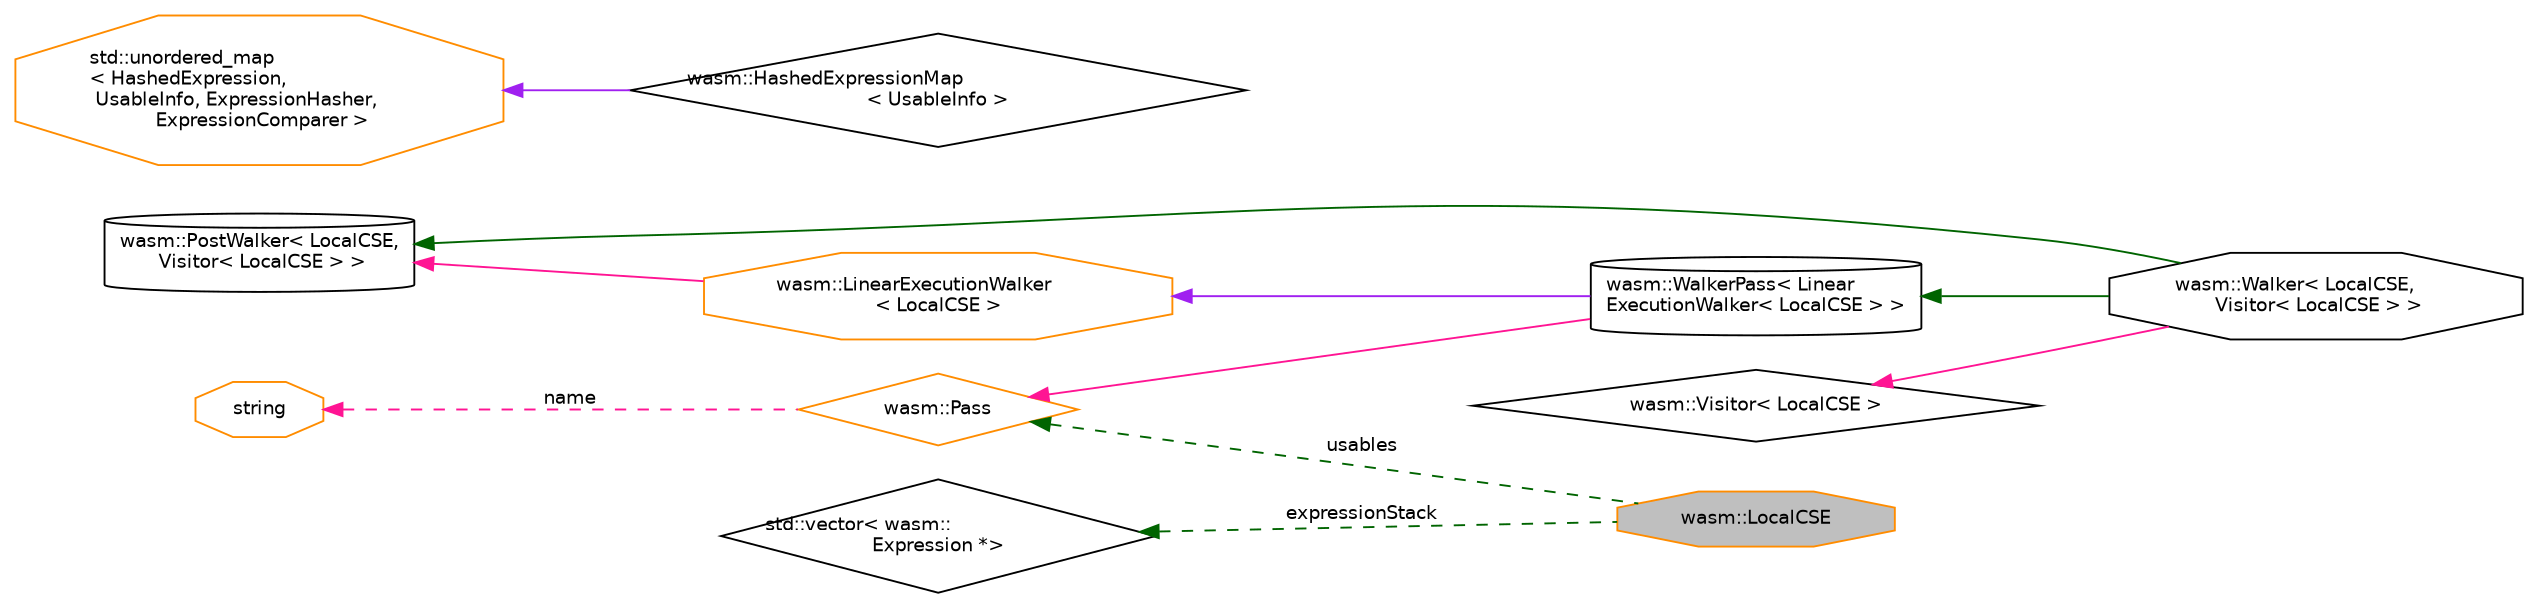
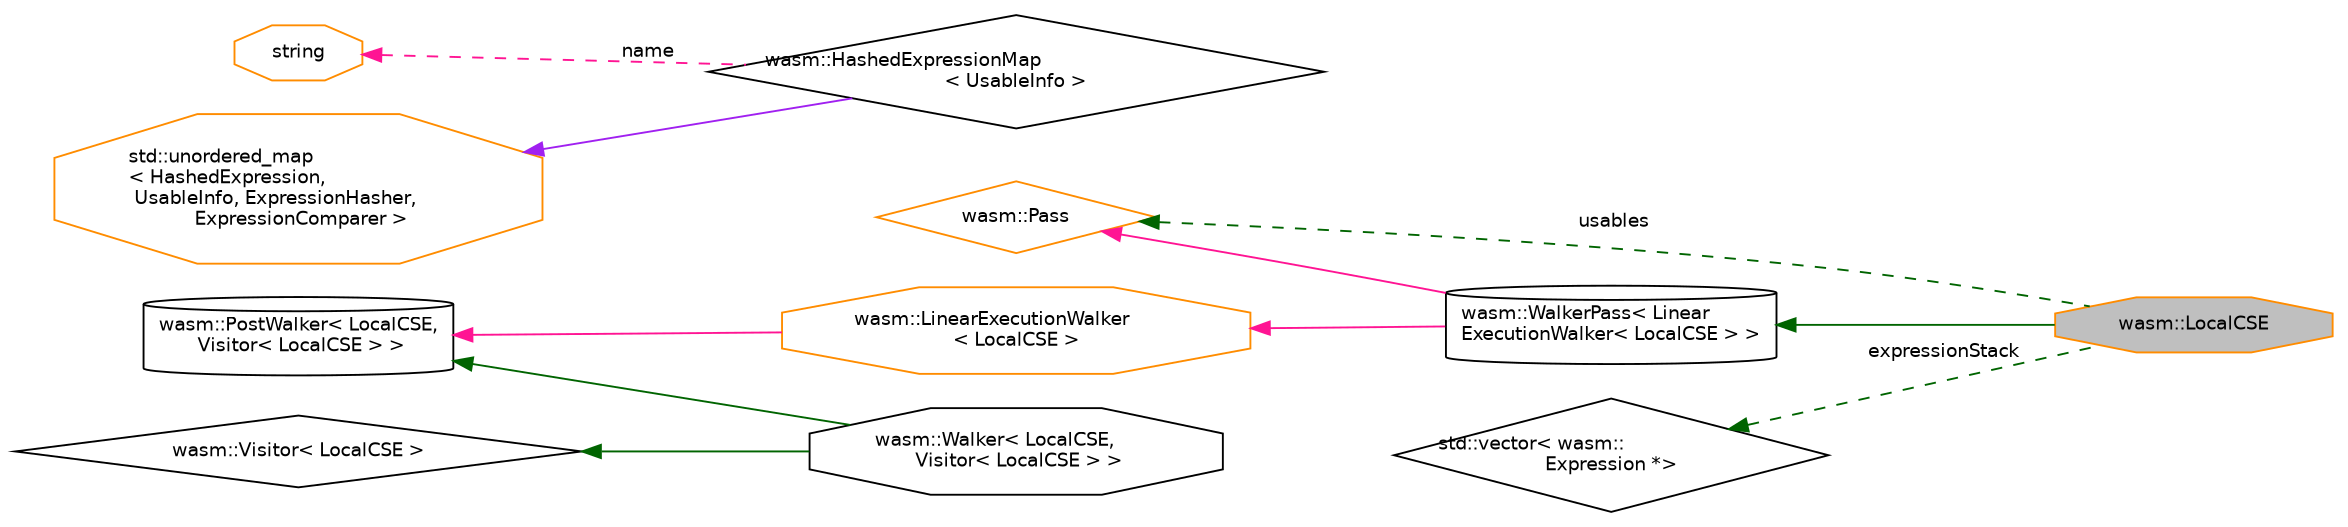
(1391, 296) -> (1358, 327)
(2025, 296) -> (1925, 325)
(2031, 355) -> (705, 451)
(570, 410) -> (564, 60)
